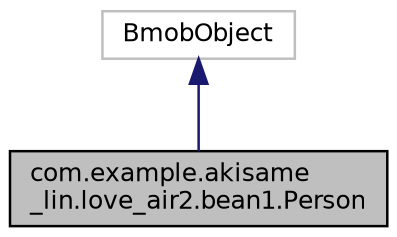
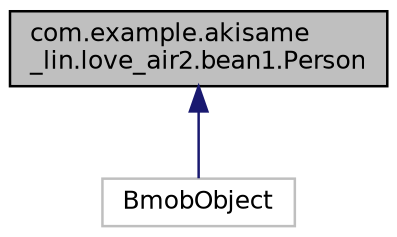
(199, 118) -> (199, 145)
